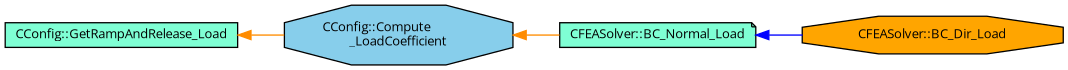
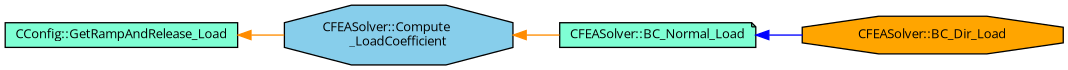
(399, 35) -> (399, 35)
